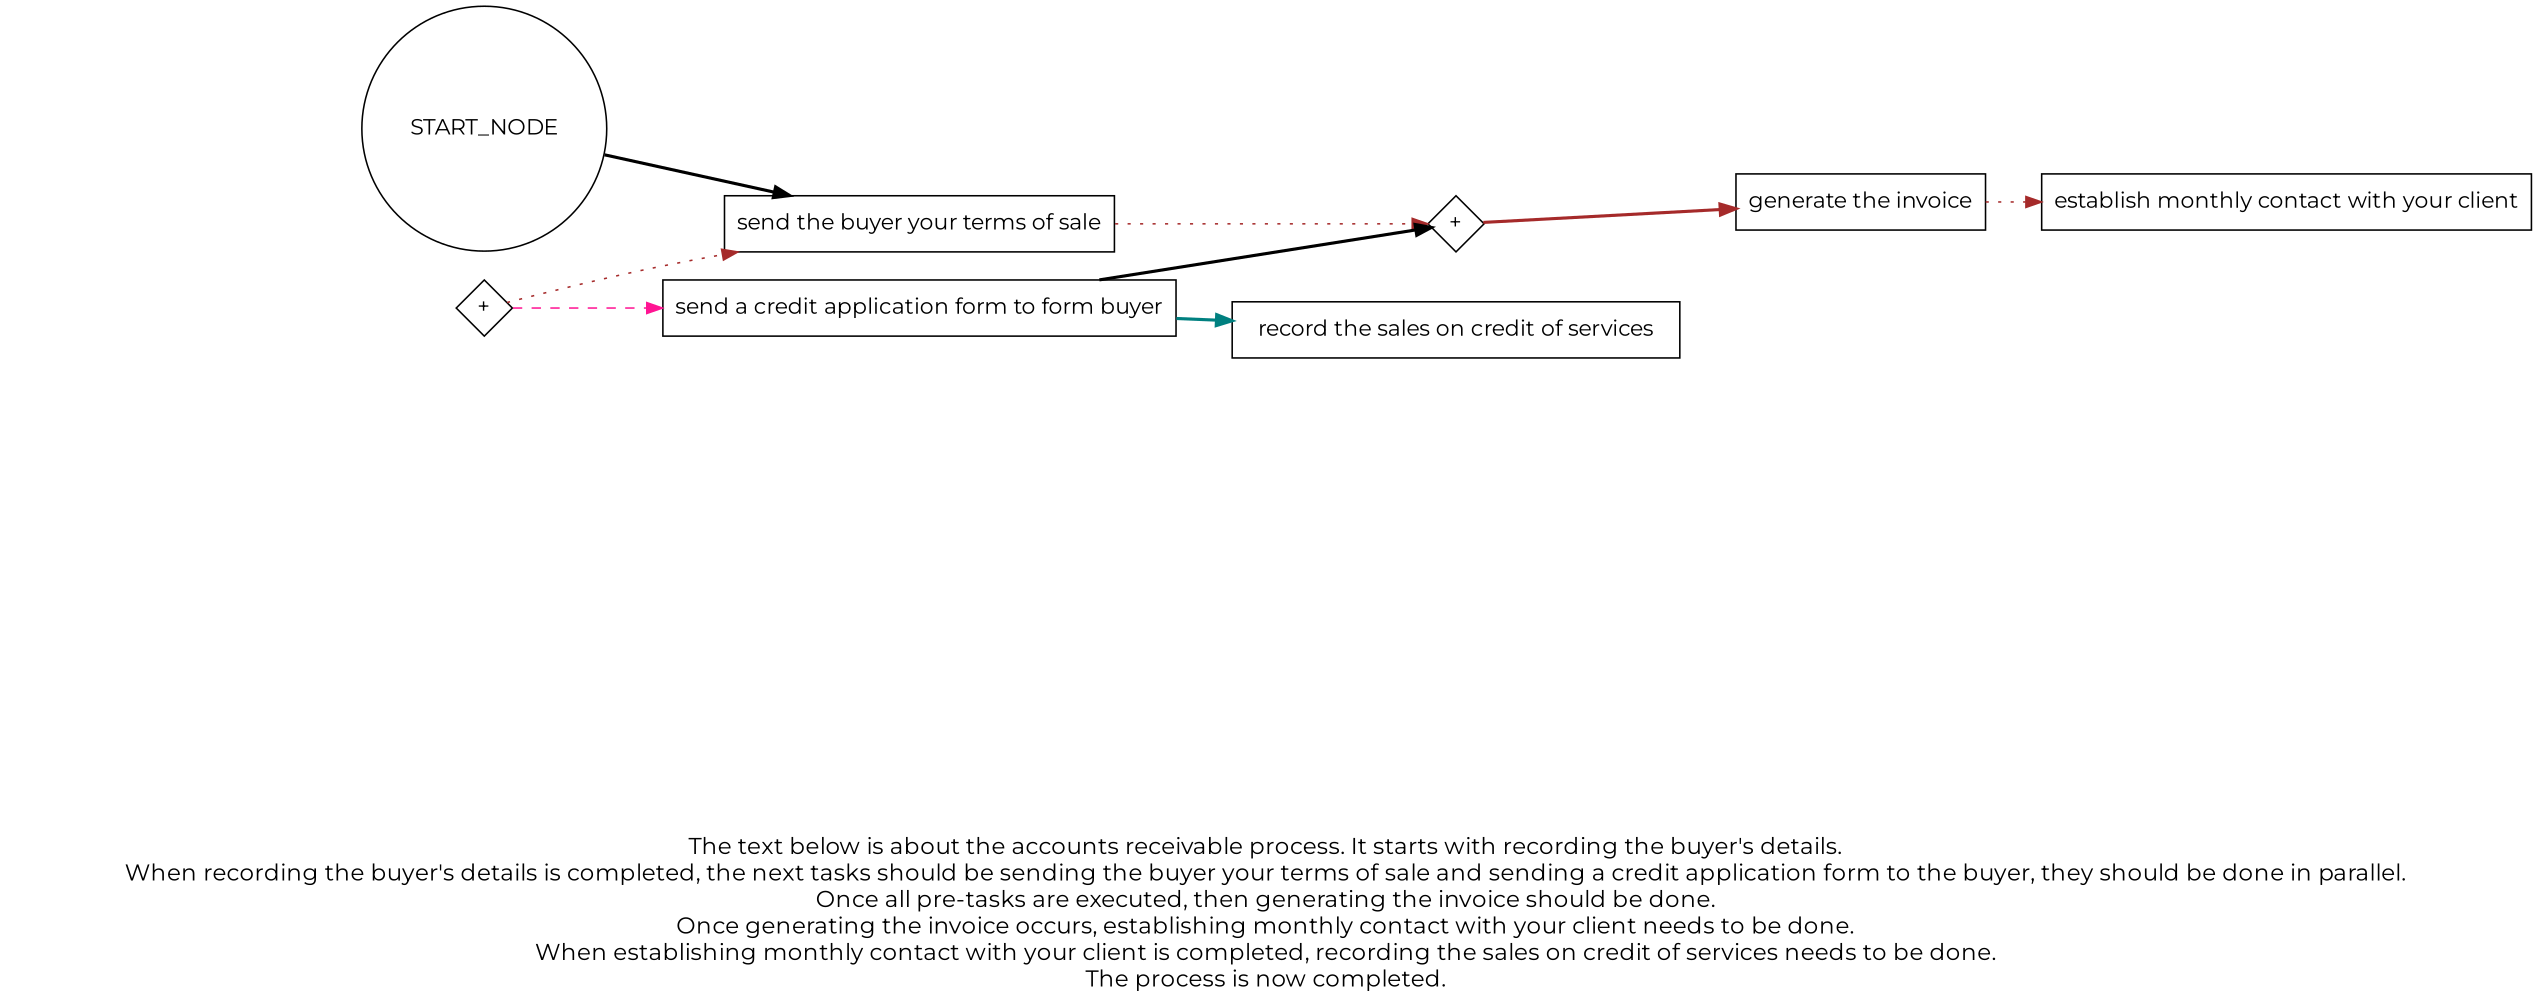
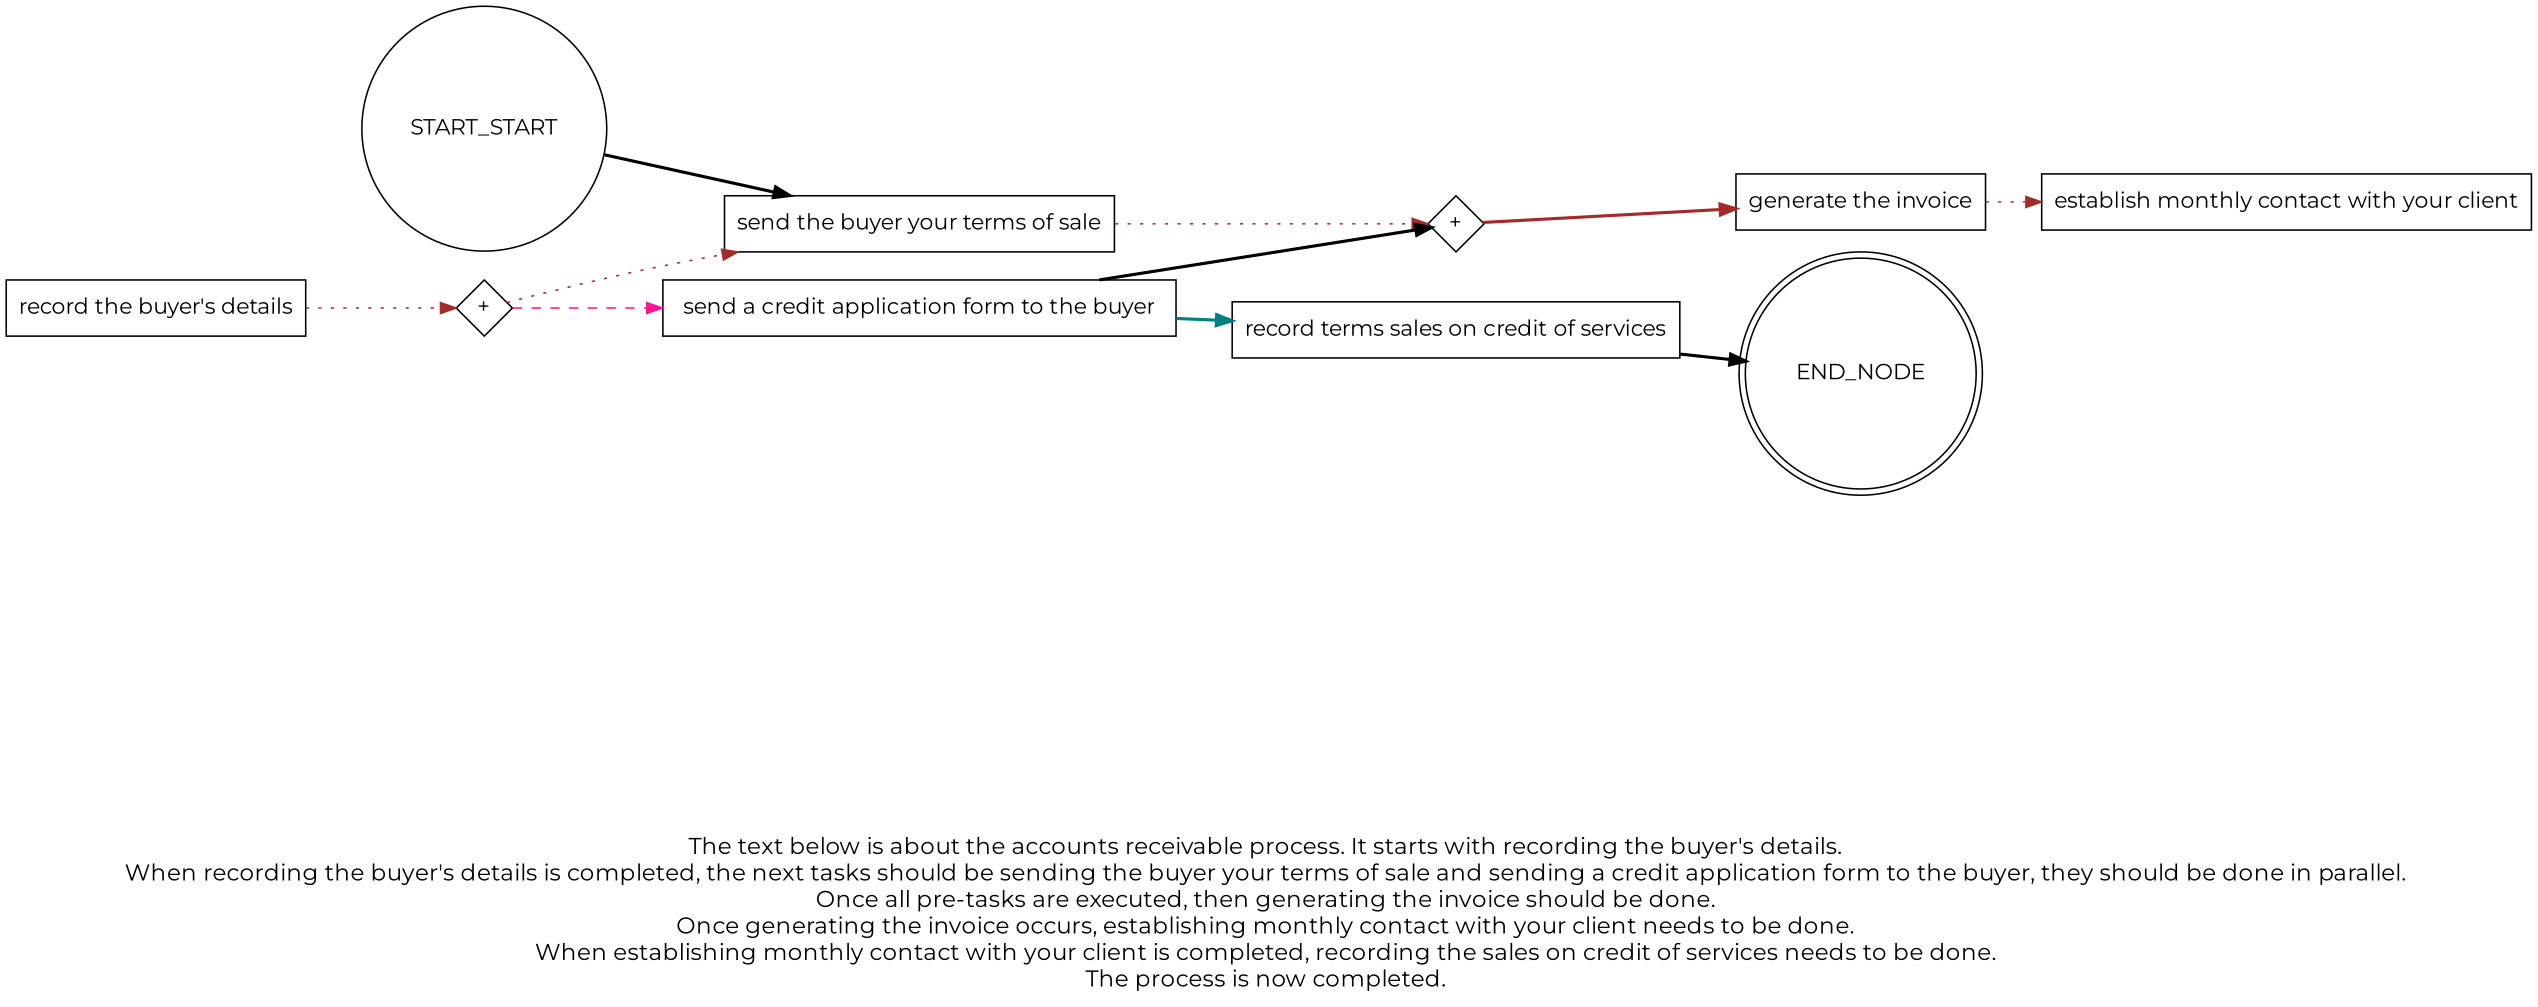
(484, 129) -> (484, 129)
none -> (156, 308)
(919, 308) -> (919, 308)
(1456, 330) -> (1456, 330)
none -> (1861, 374)
